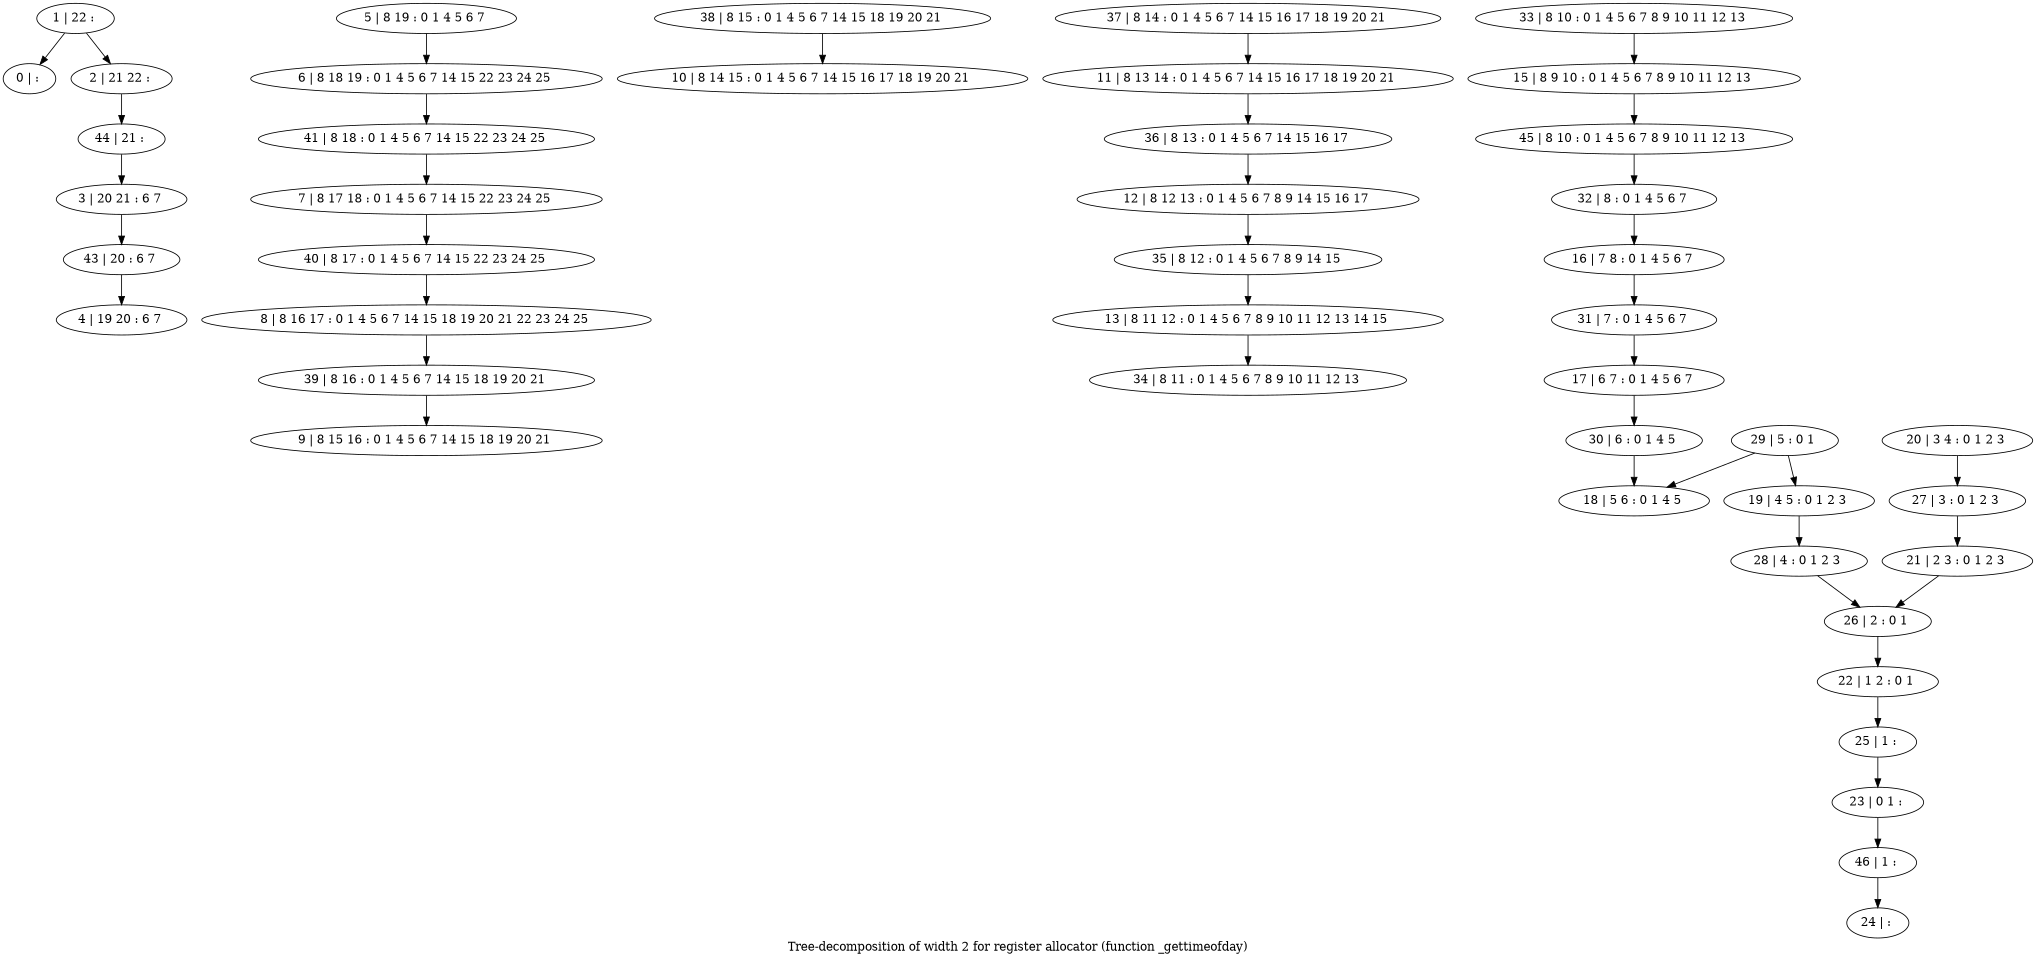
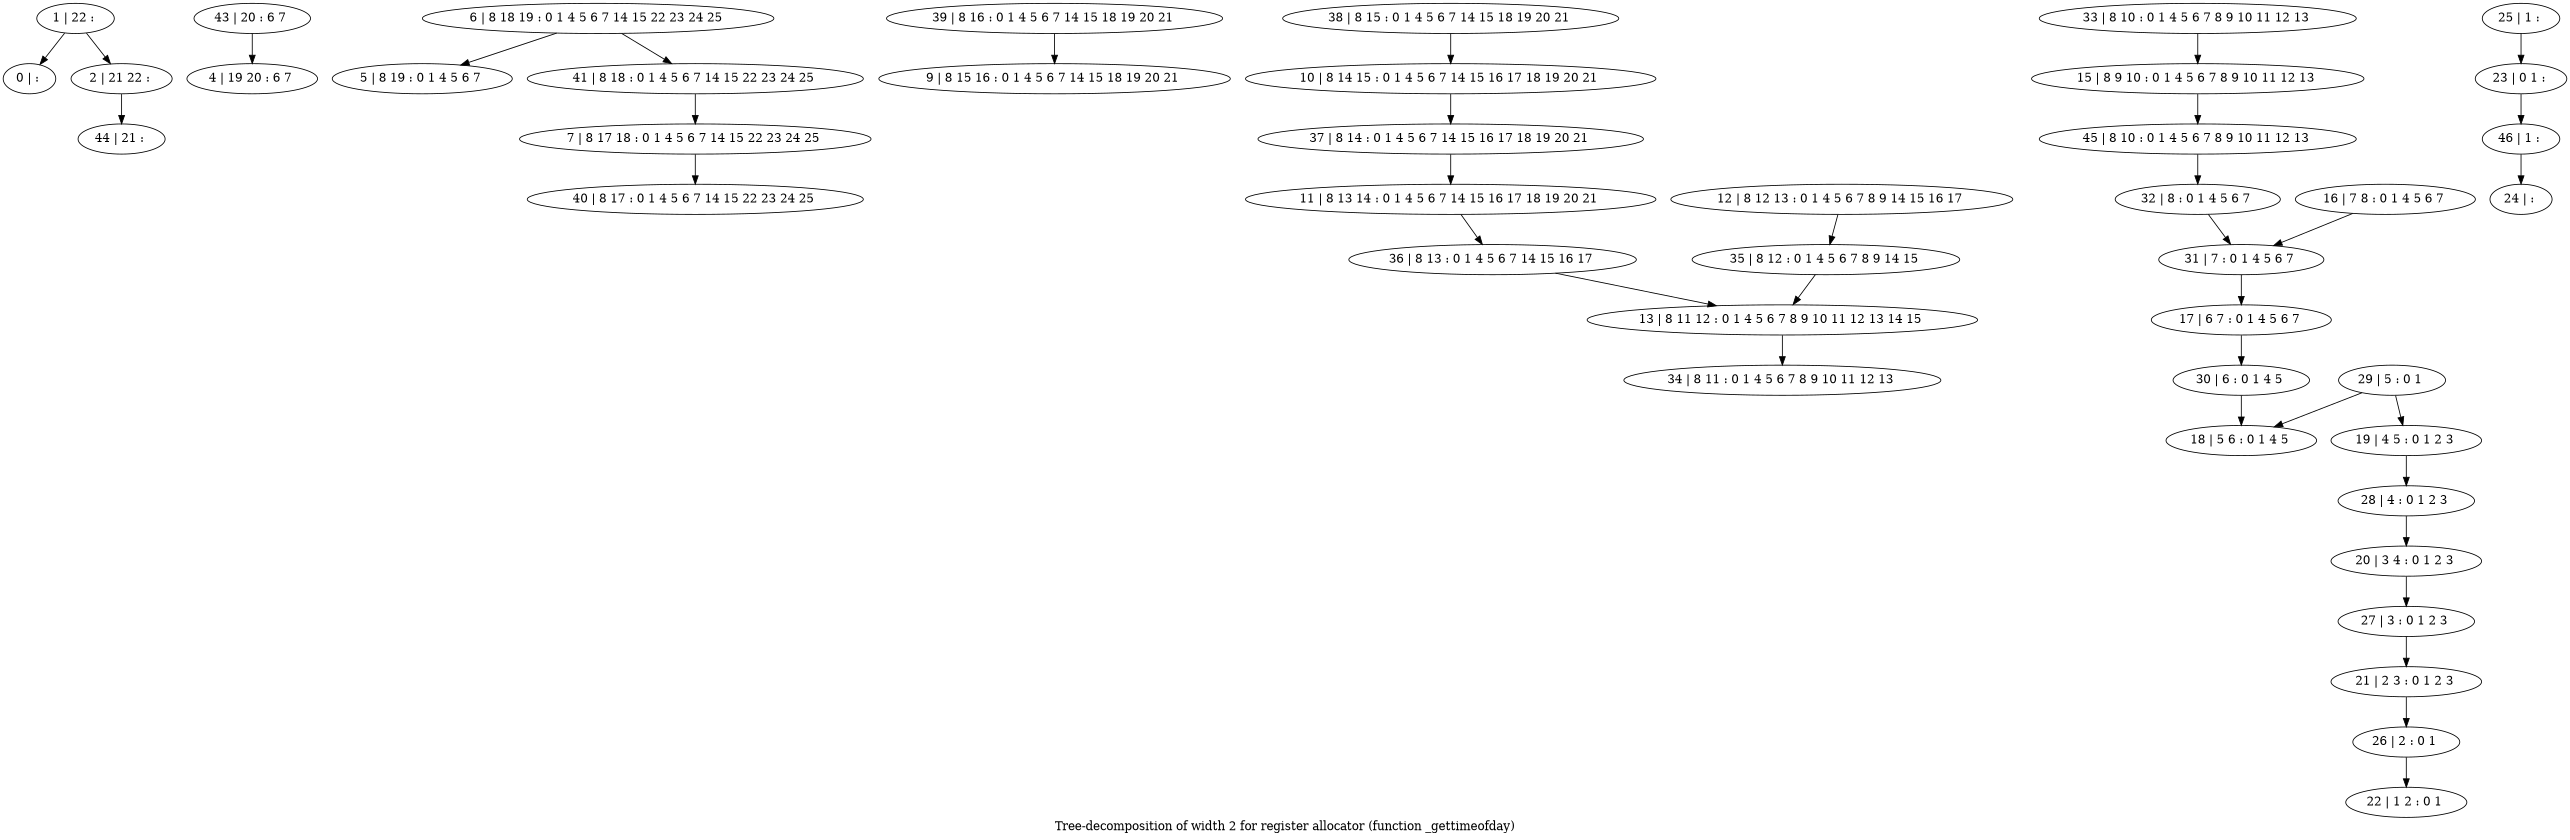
(426, 44) -> (513, 48)
none -> (1451, 105)
(1248, 165) -> (1632, 289)
(122, 199) -> none
(1634, 225) -> (2217, 226)
(426, 320) -> none
(1835, 589) -> (2406, 527)
(1878, 708) -> none
